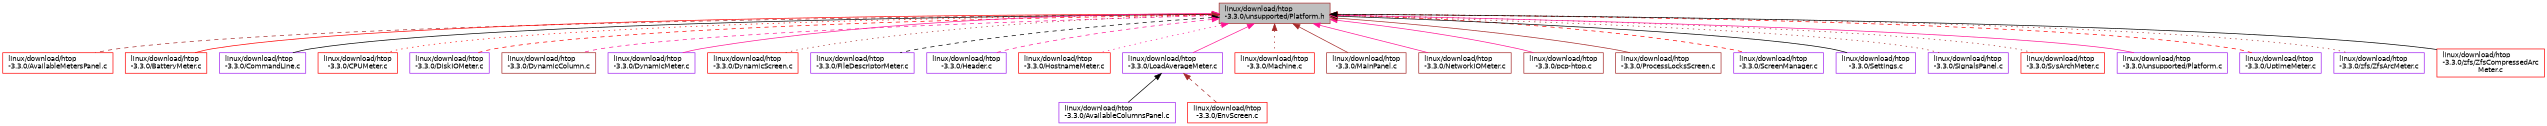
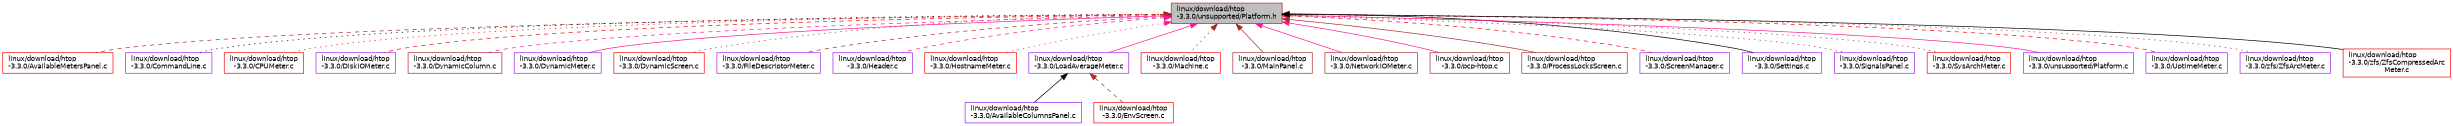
(545, 30) -> (681, 21)
(1056, 31) -> (984, 29)
(166, 63) -> none
